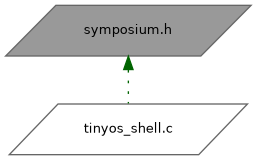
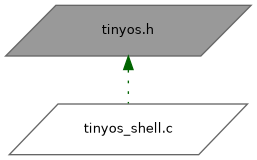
(128, 31) -> (128, 31)
